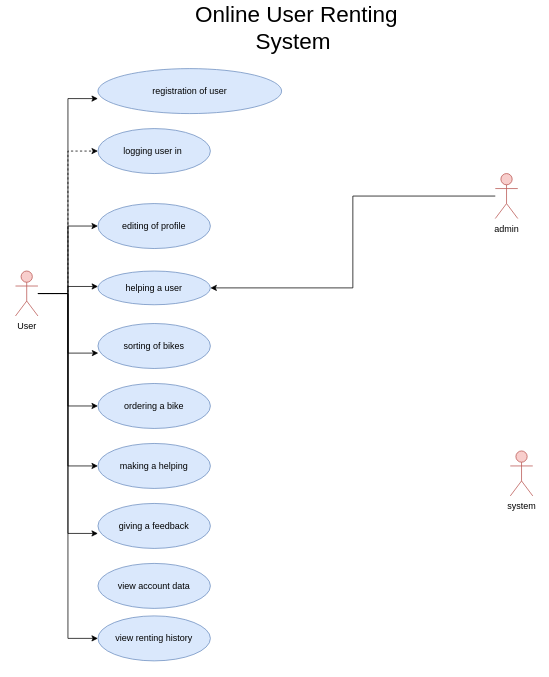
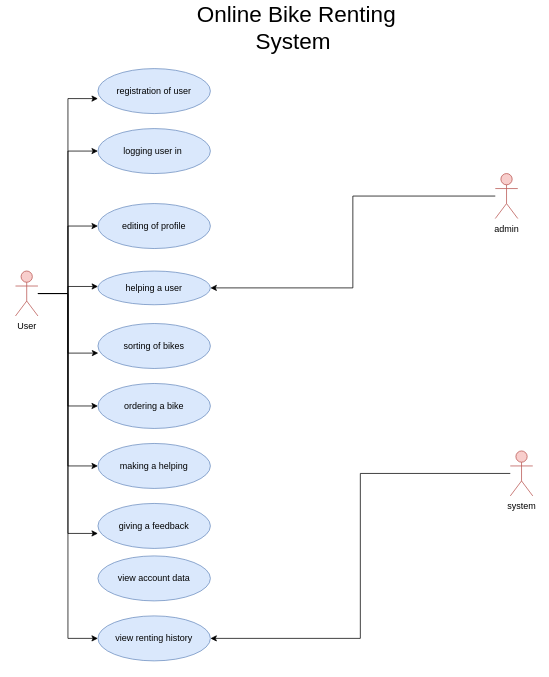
(297, 27) -> (297, 27)
(190, 91) -> (154, 91)
(81, 151) -> (81, 151)
none -> (360, 554)
(154, 586) -> (154, 579)
